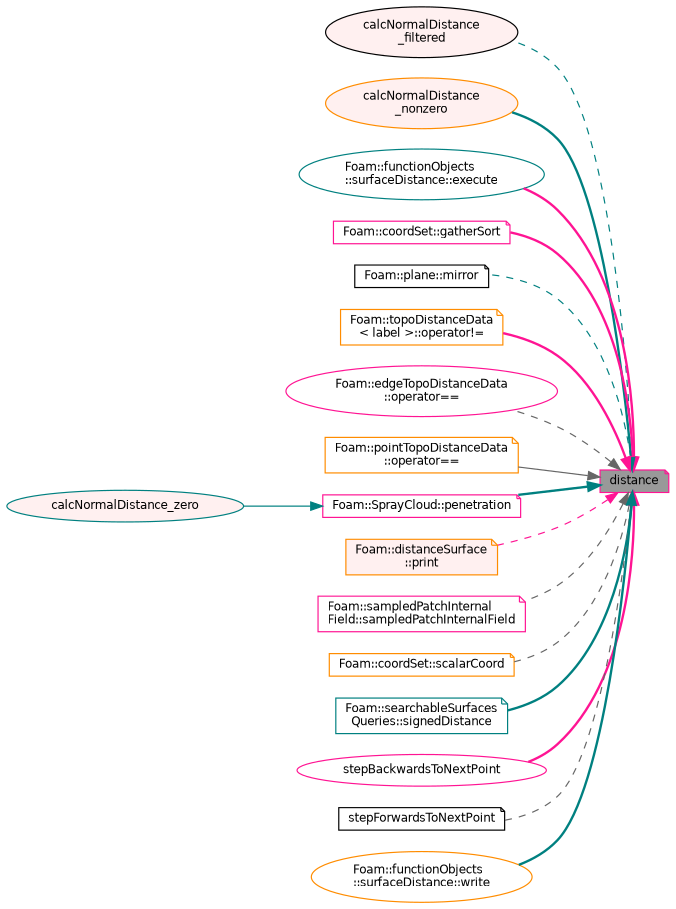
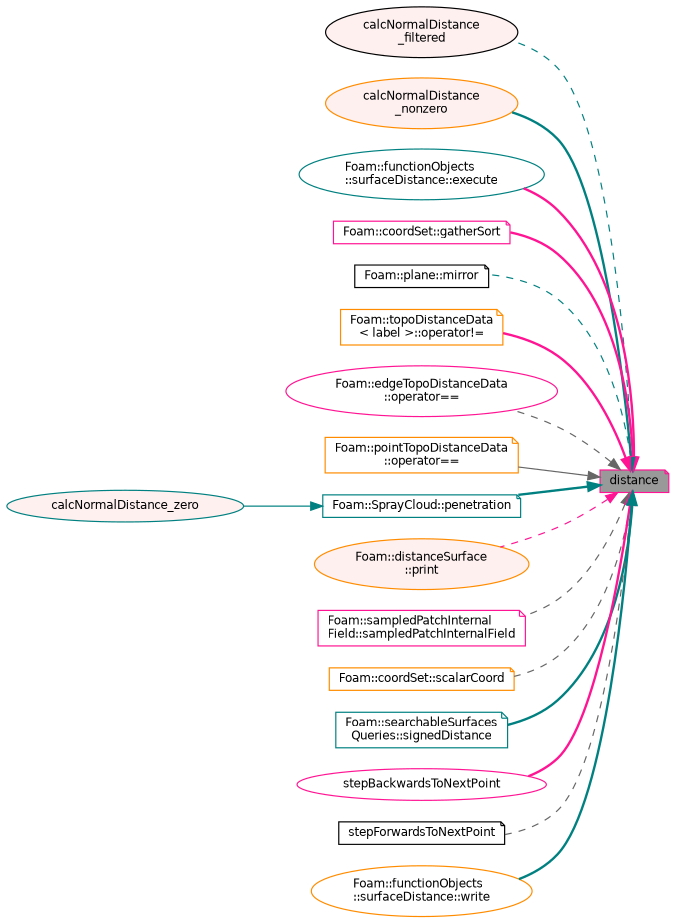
(422, 506) -> (422, 506)
(422, 557) -> (422, 564)
